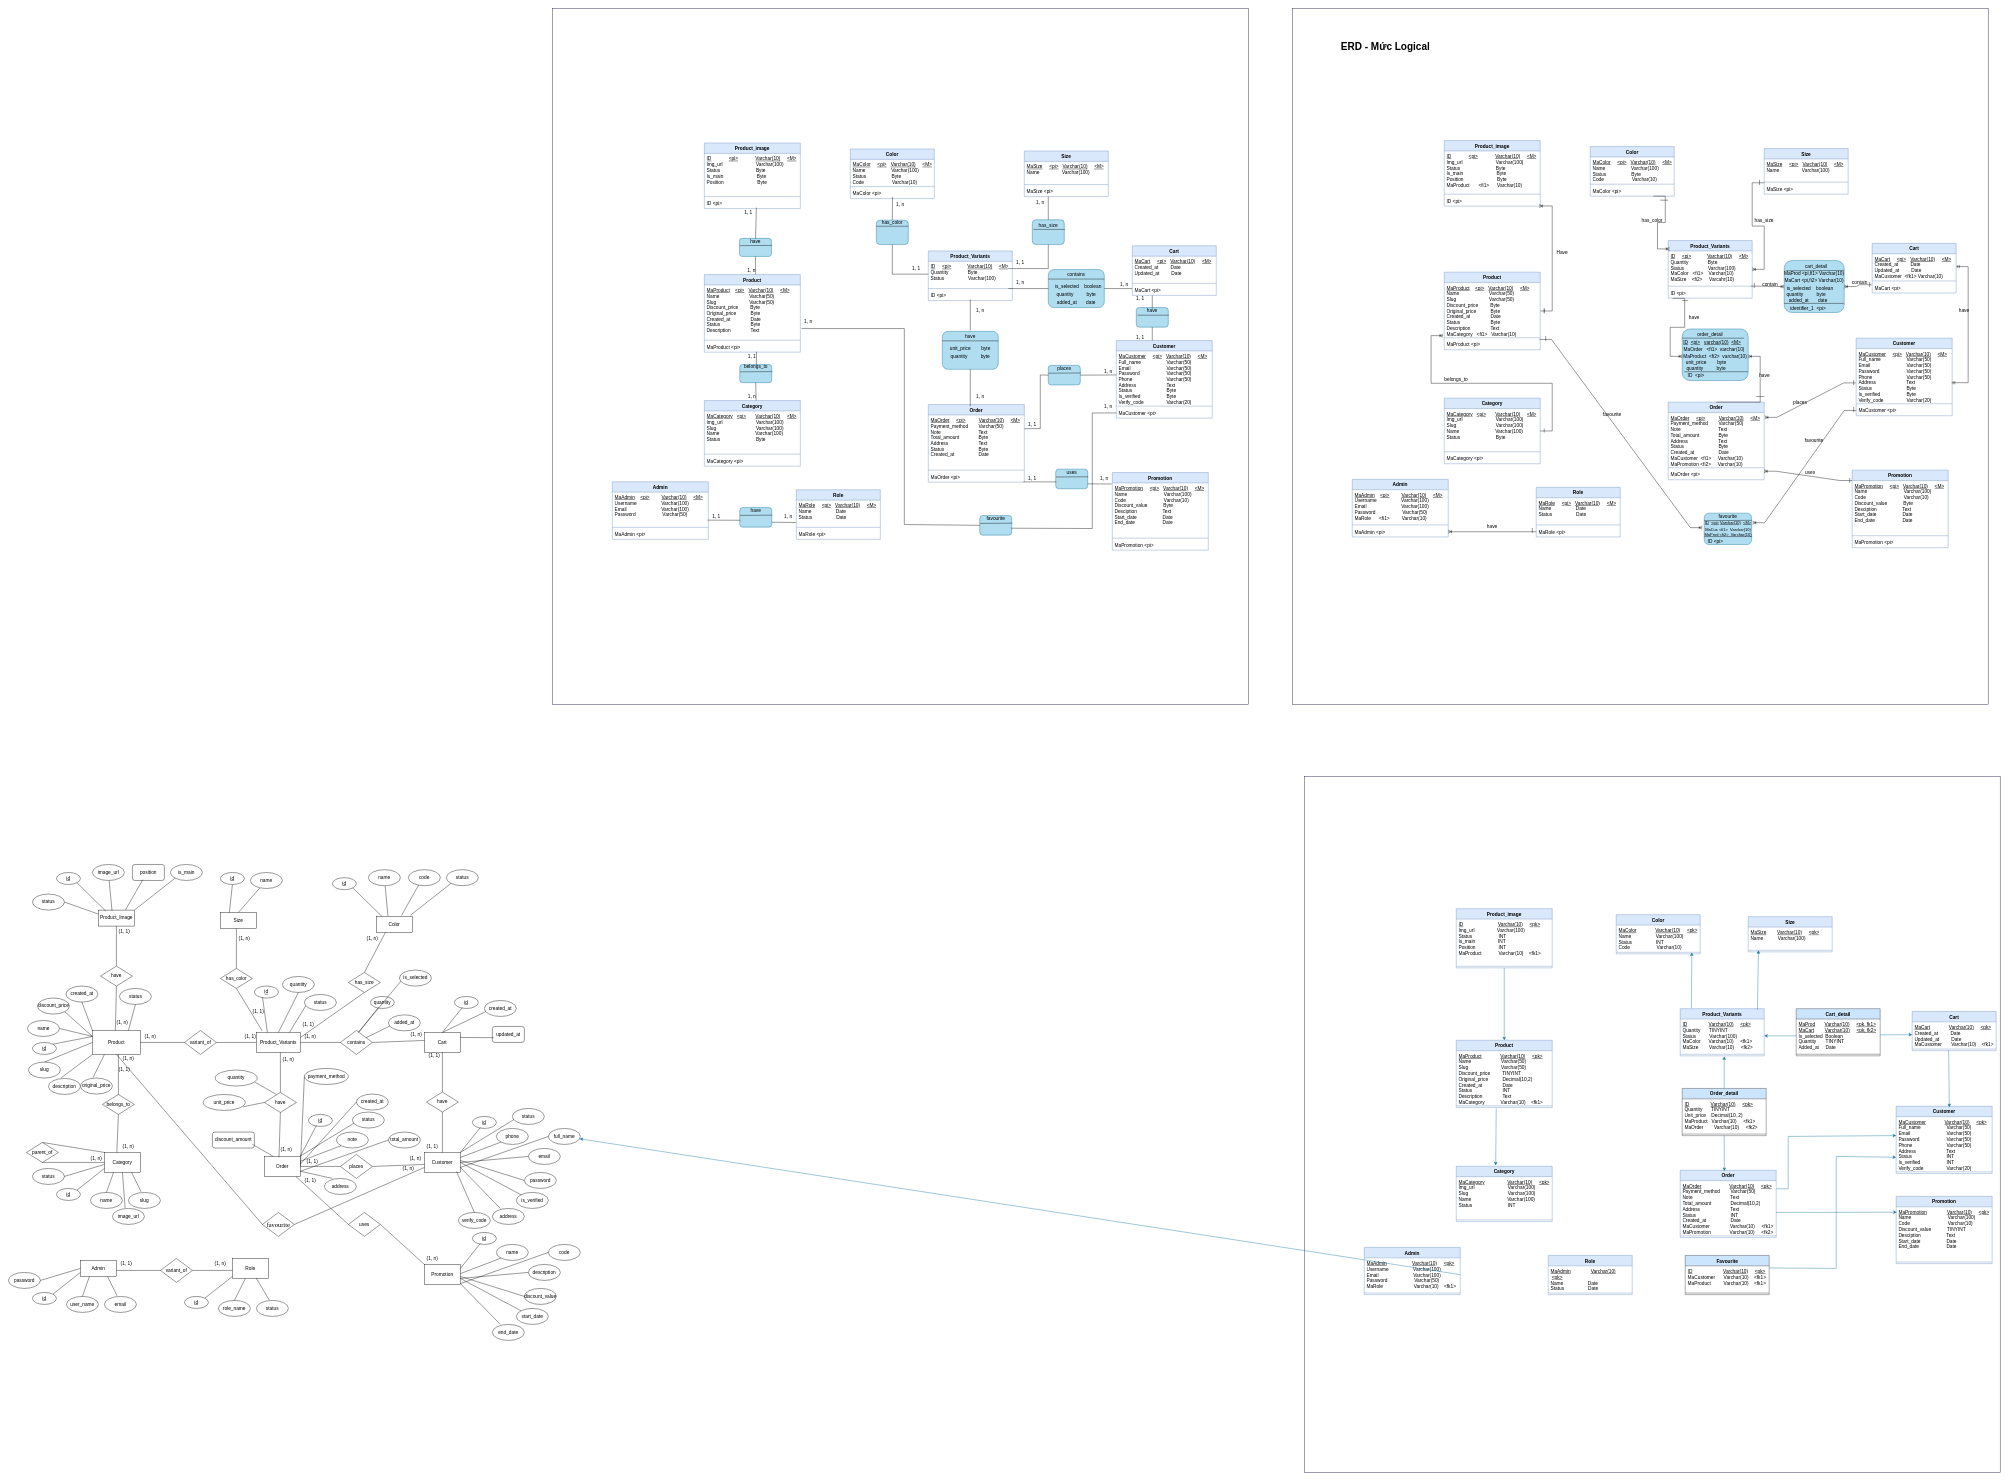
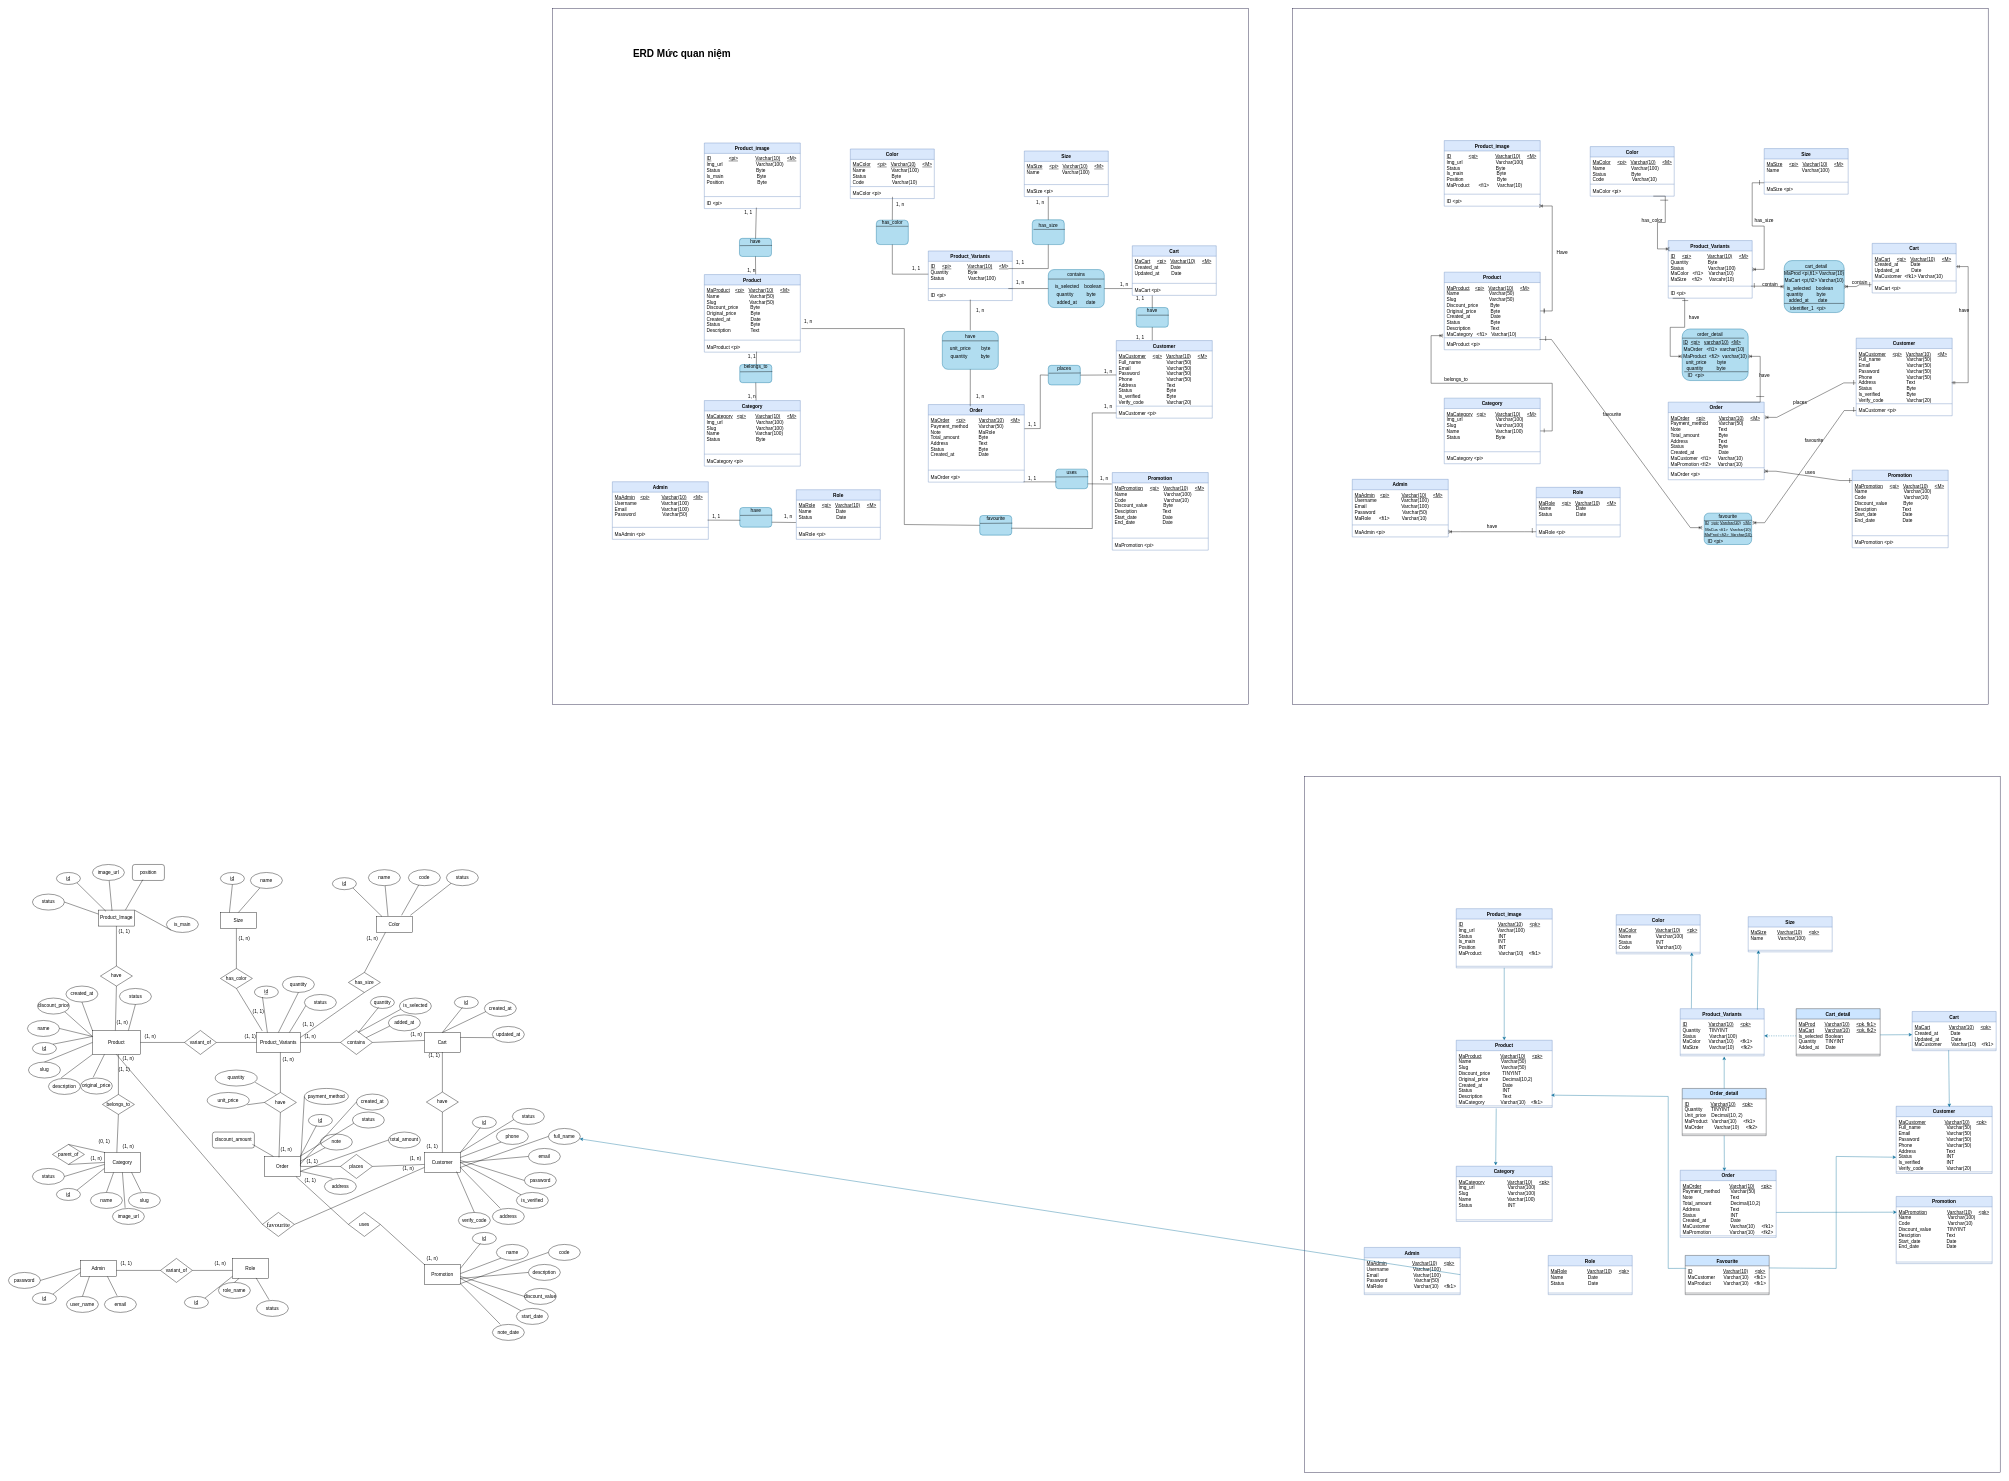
(1404, 62) -> none
none -> (696, 69)
(977, 441) -> (977, 441)
(186, 873) -> (182, 925)
(415, 978) -> (415, 1006)
(508, 1035) -> (508, 1035)
(1781, 1036) -> (1781, 1036)
(326, 1077) -> (326, 1097)
none -> (1555, 1095)
(224, 1103) -> (228, 1101)
(1892, 1136) -> none
(352, 1140) -> (336, 1142)
none -> (104, 1141)
(42, 1153) -> (68, 1155)
(1591, 1281) -> (1591, 1281)
(234, 1309) -> (234, 1291)
(508, 1333) -> (508, 1333)
